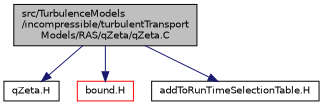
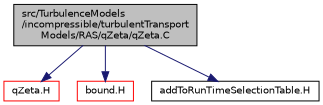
(32, 91) -> (32, 91)
